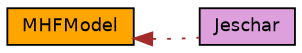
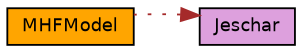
(176, 39) -> (157, 14)
